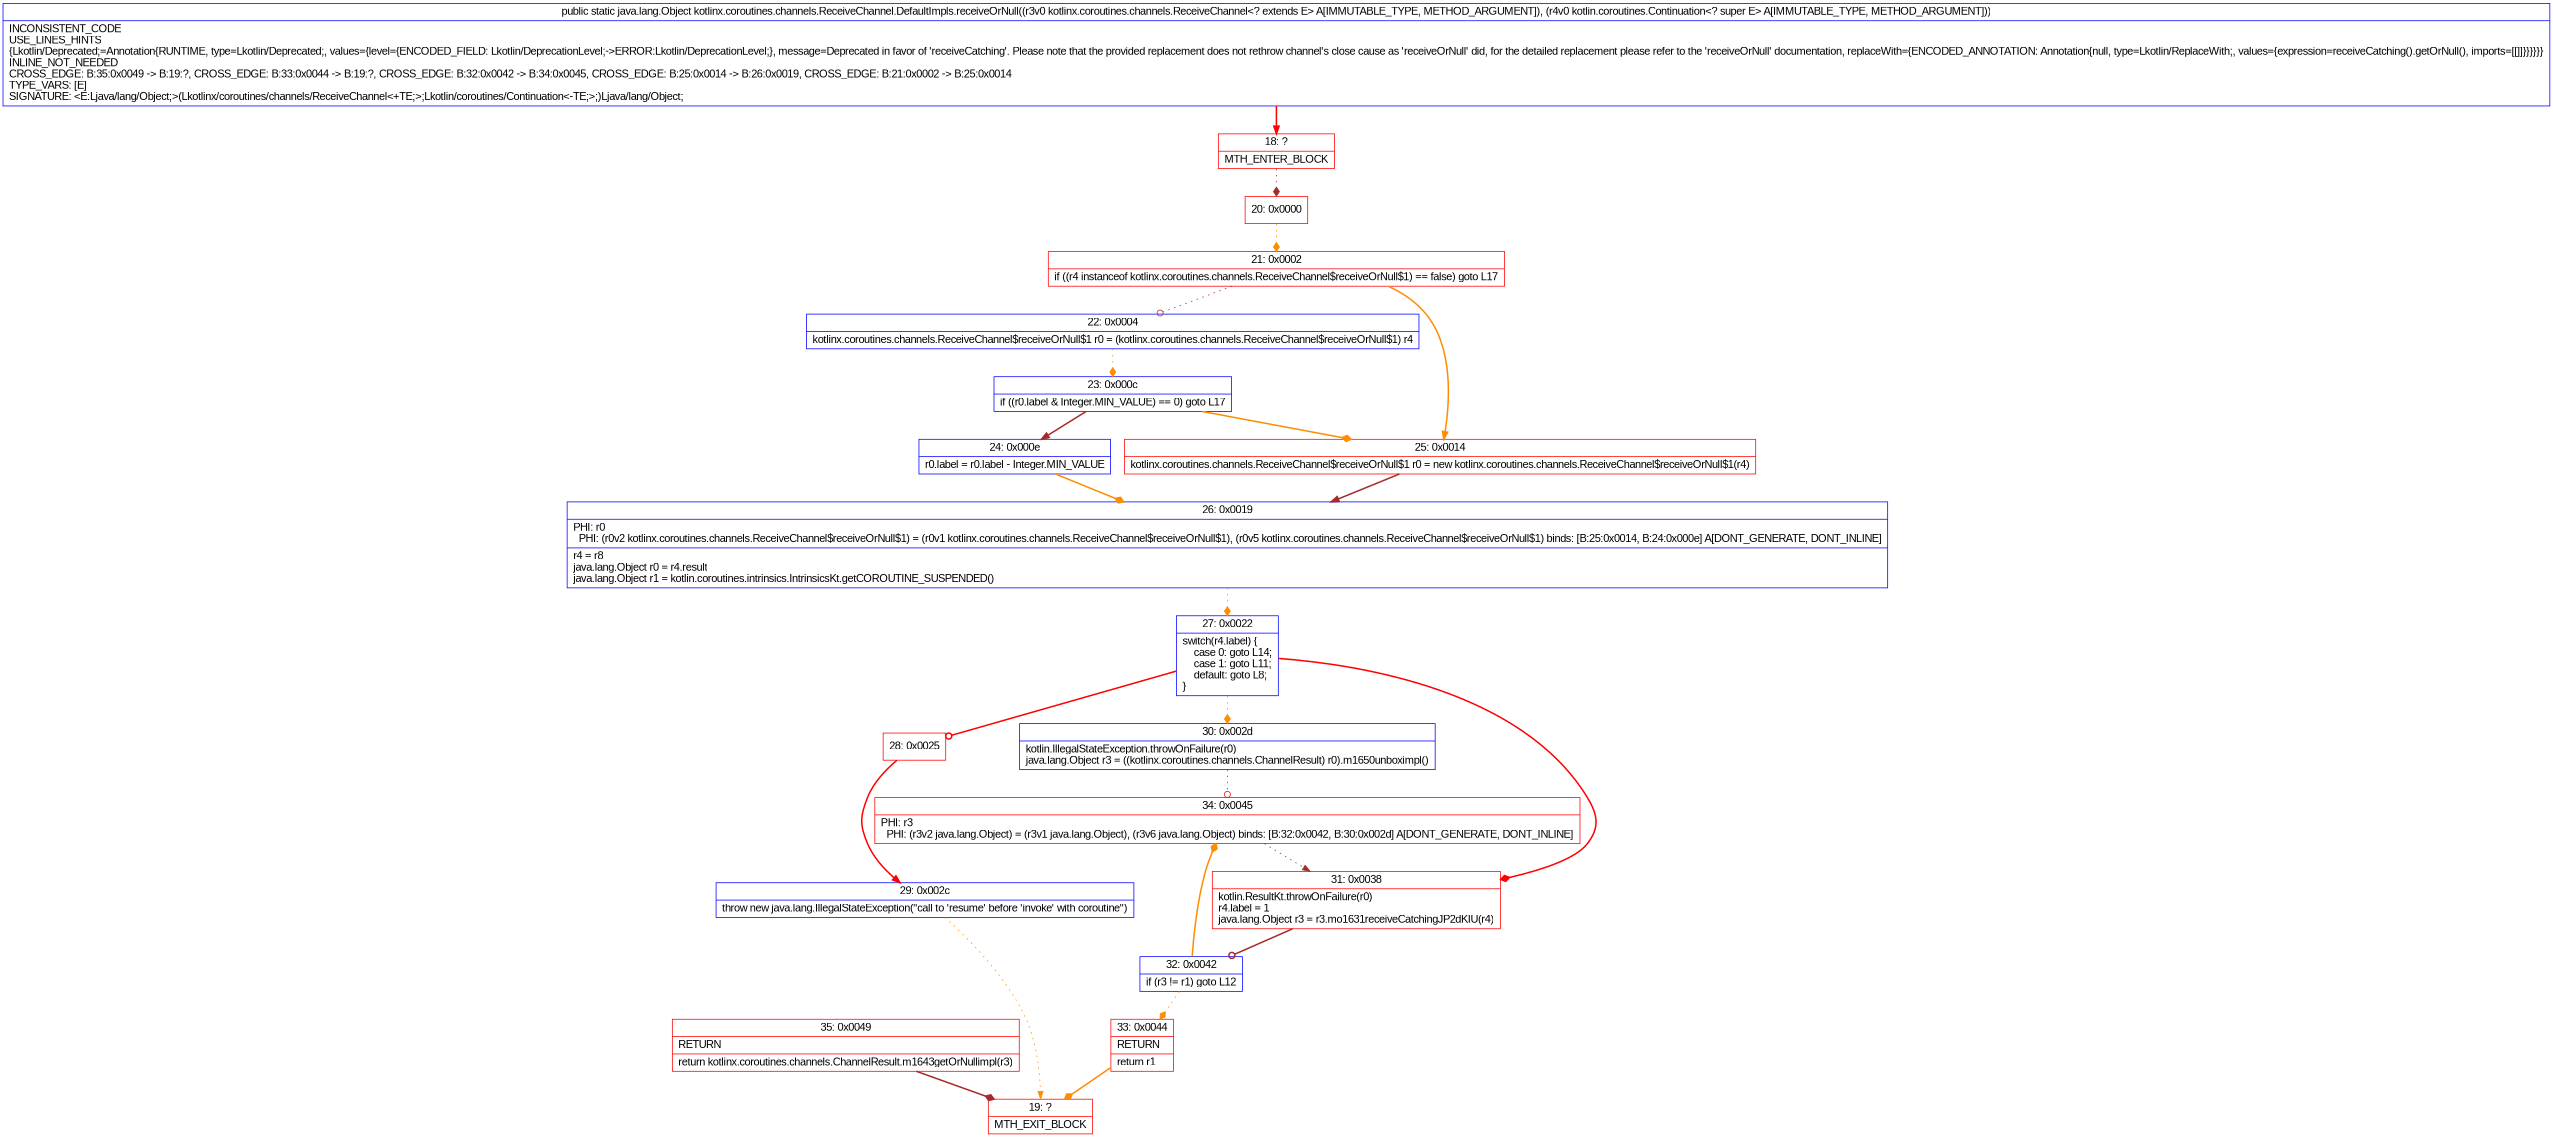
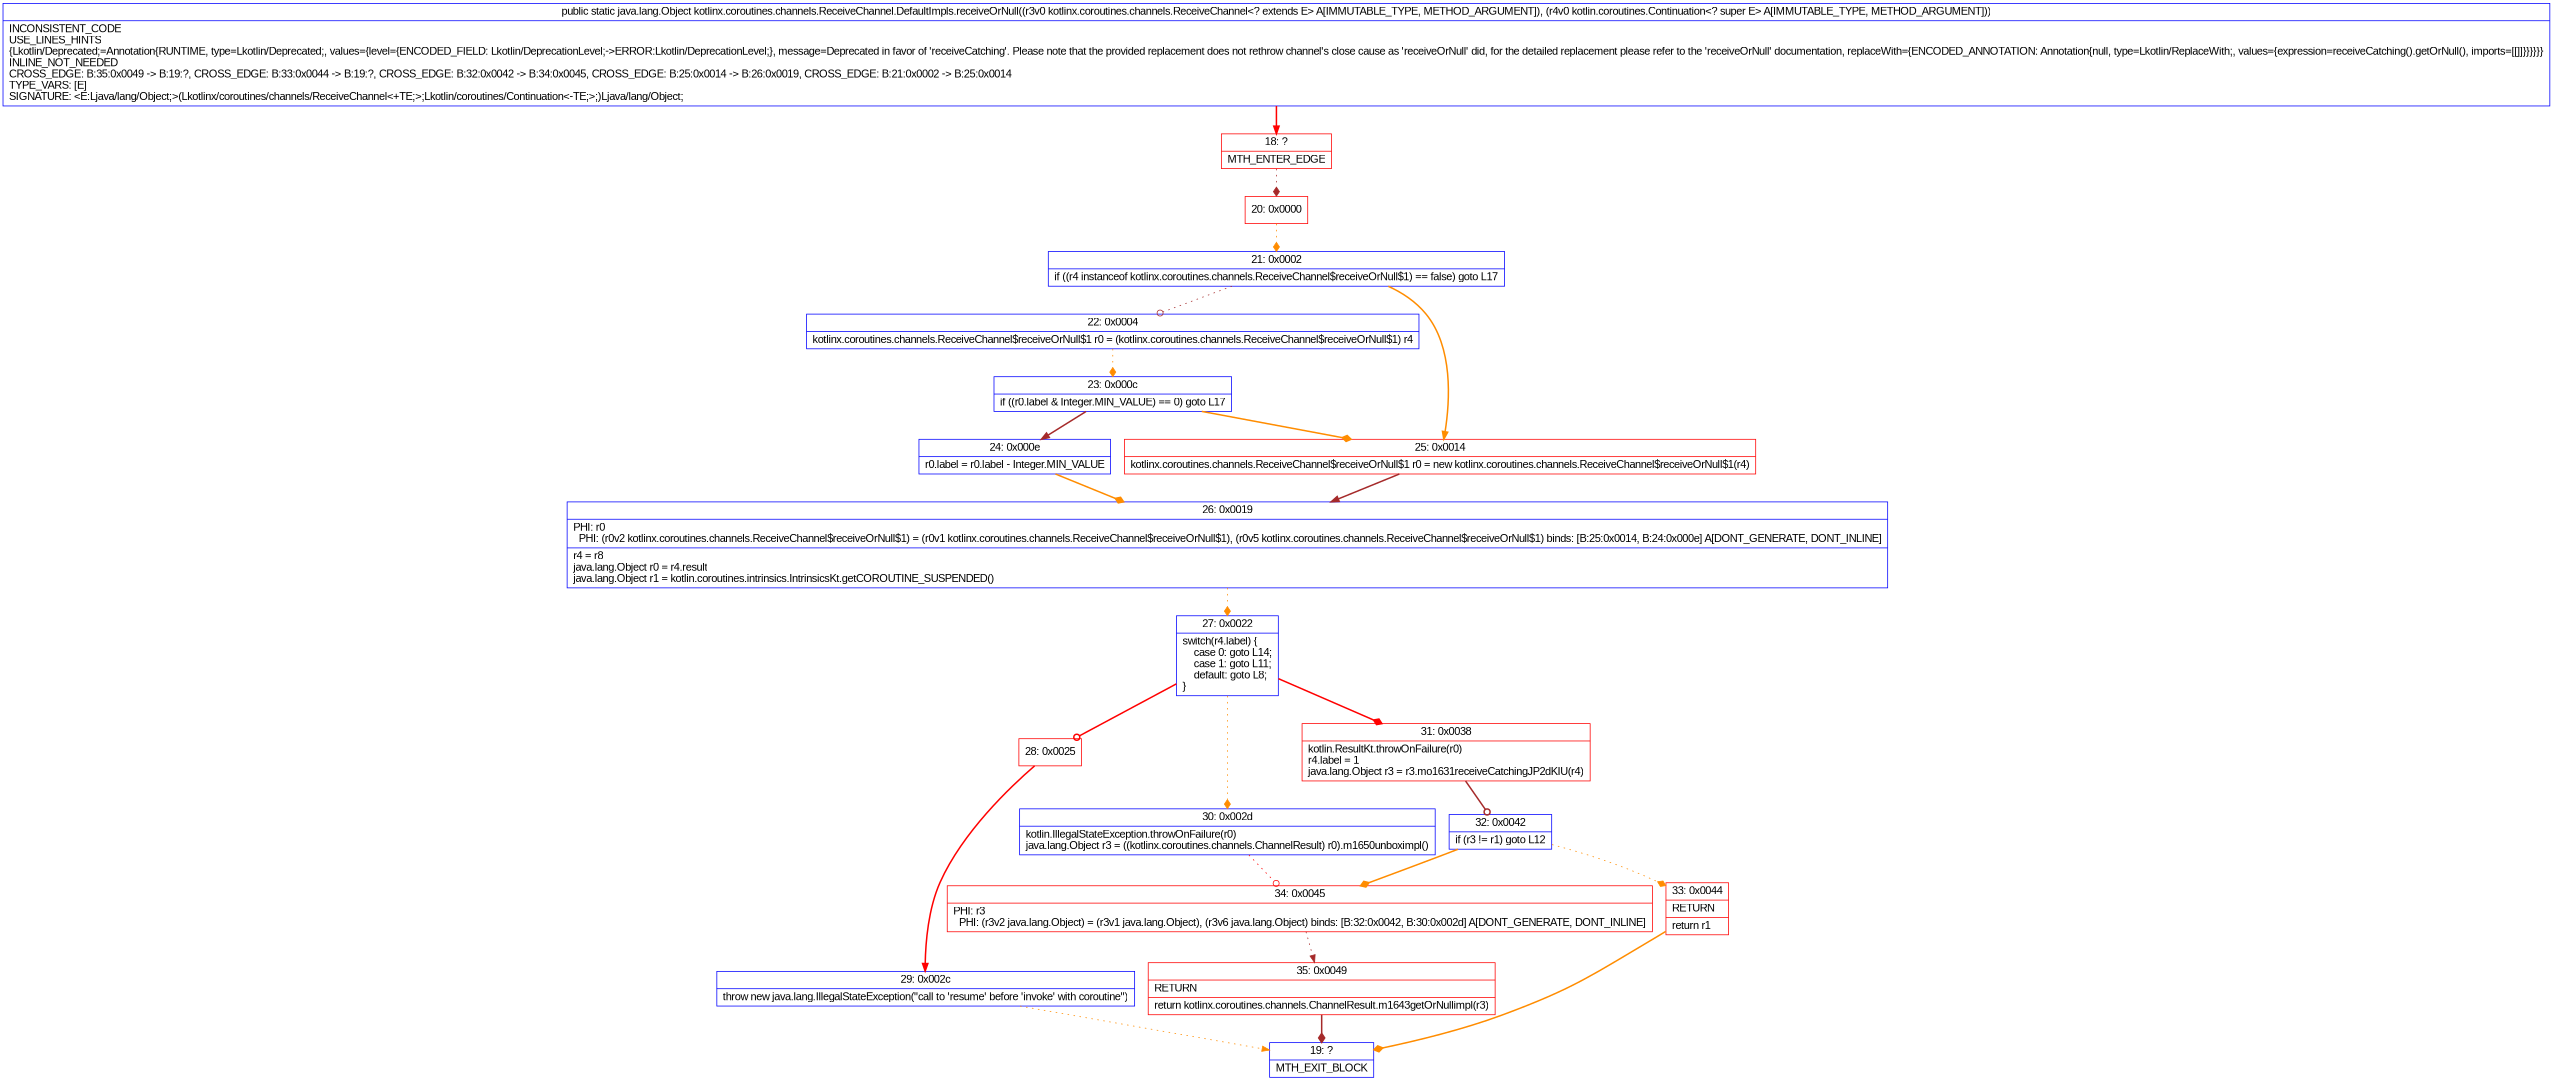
(1276, 160) -> (1276, 160)
(1276, 269) -> (1276, 269)
(1284, 855) -> (1309, 943)
(1040, 1117) -> (1322, 1060)
